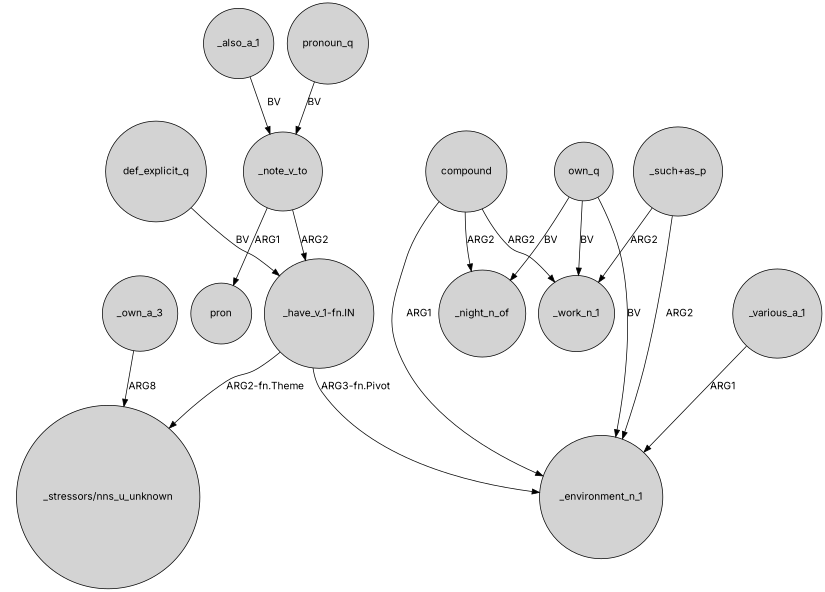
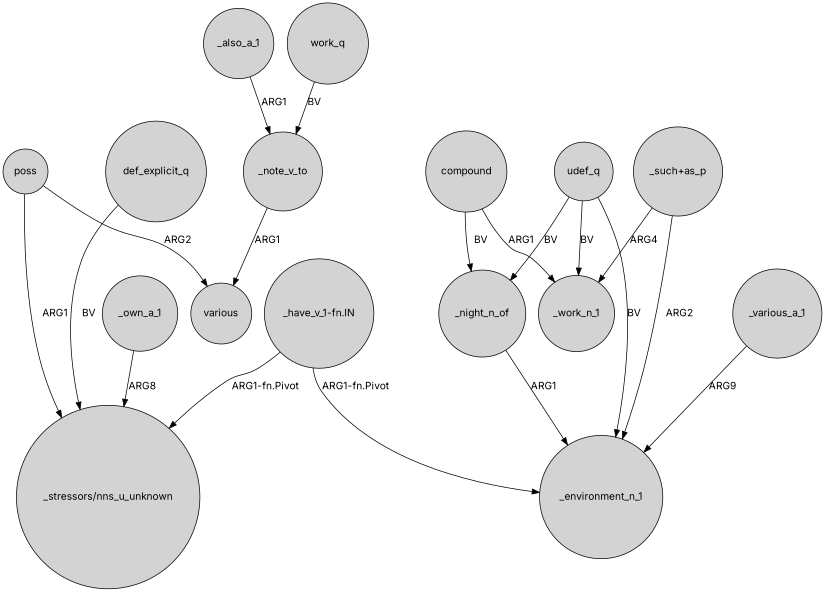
(328, 44) -> (328, 44)
(274, 103) -> (274, 103)
none -> (26, 171)
(584, 171) -> (584, 171)
(298, 232) -> none
(481, 240) -> (481, 240)
(521, 240) -> (521, 240)
(644, 240) -> (644, 240)
(231, 242) -> (73, 298)
(140, 314) -> (140, 314)
(221, 314) -> (221, 314)
(404, 363) -> (535, 395)
(265, 387) -> (265, 387)
(356, 387) -> (356, 387)
(723, 387) -> (723, 387)
